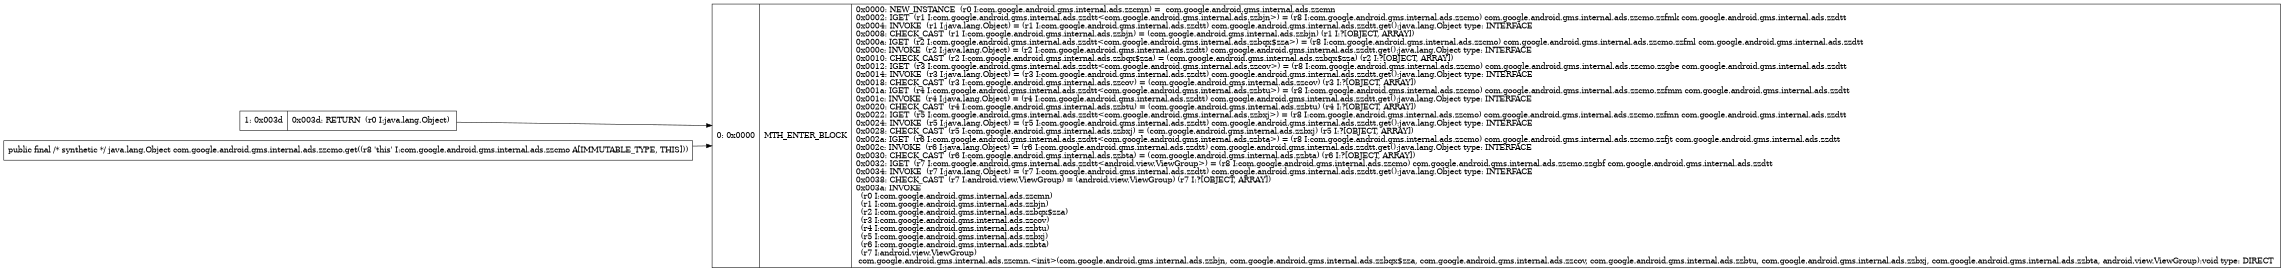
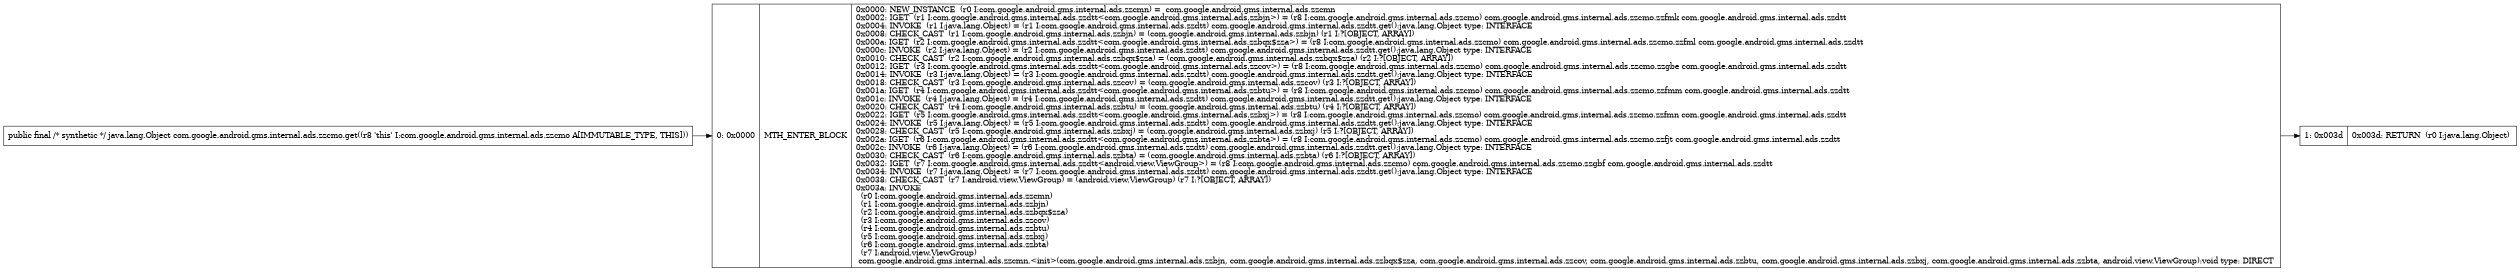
(582, 124) -> (2288, 136)
